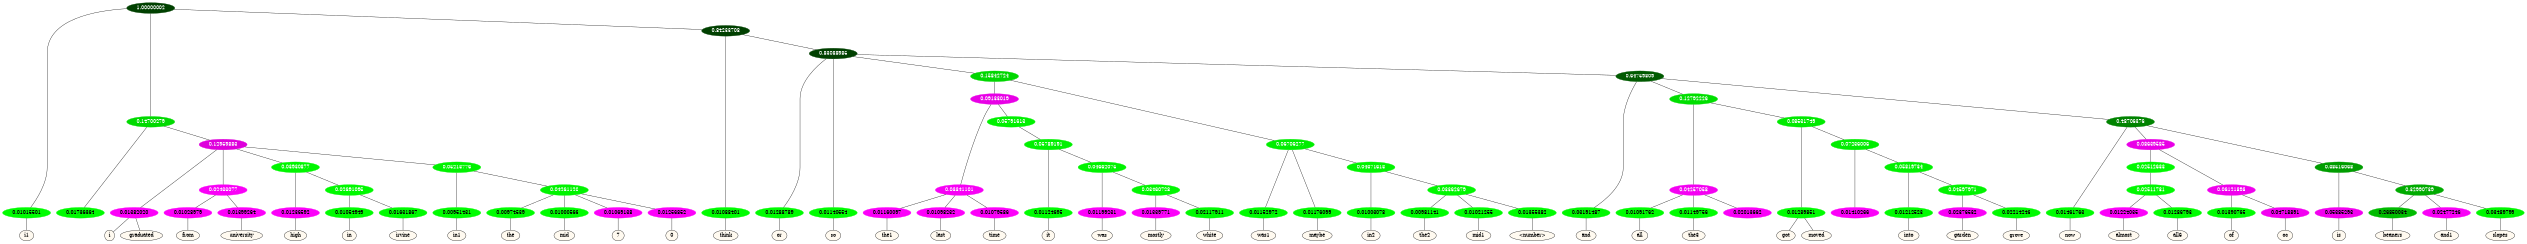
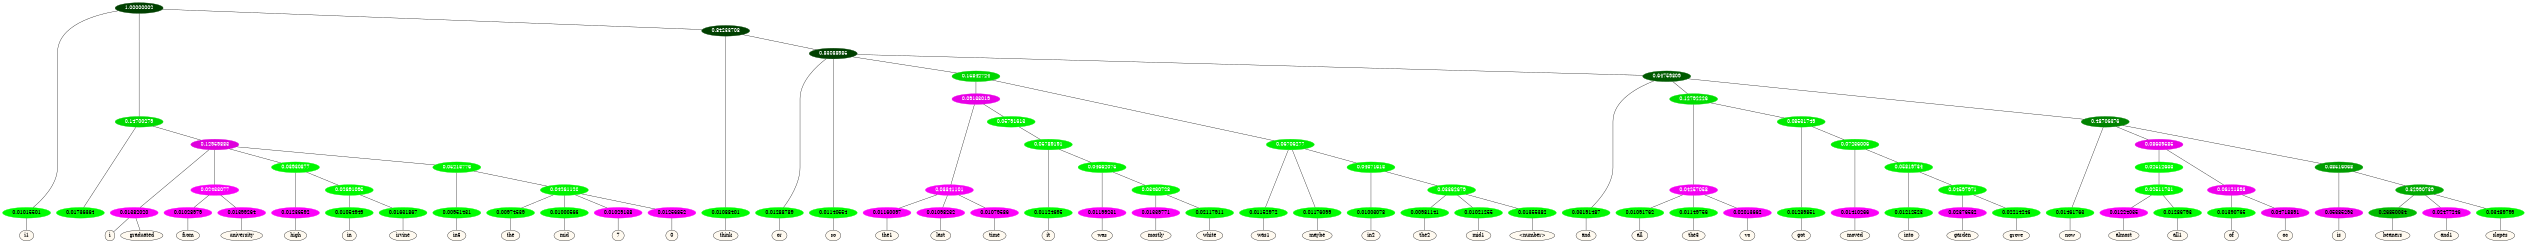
(618, 213) -> (618, 213)
(1809, 224) -> (1855, 224)
(457, 236) -> (457, 236)
none -> (1747, 236)
(2178, 236) -> (2178, 236)
